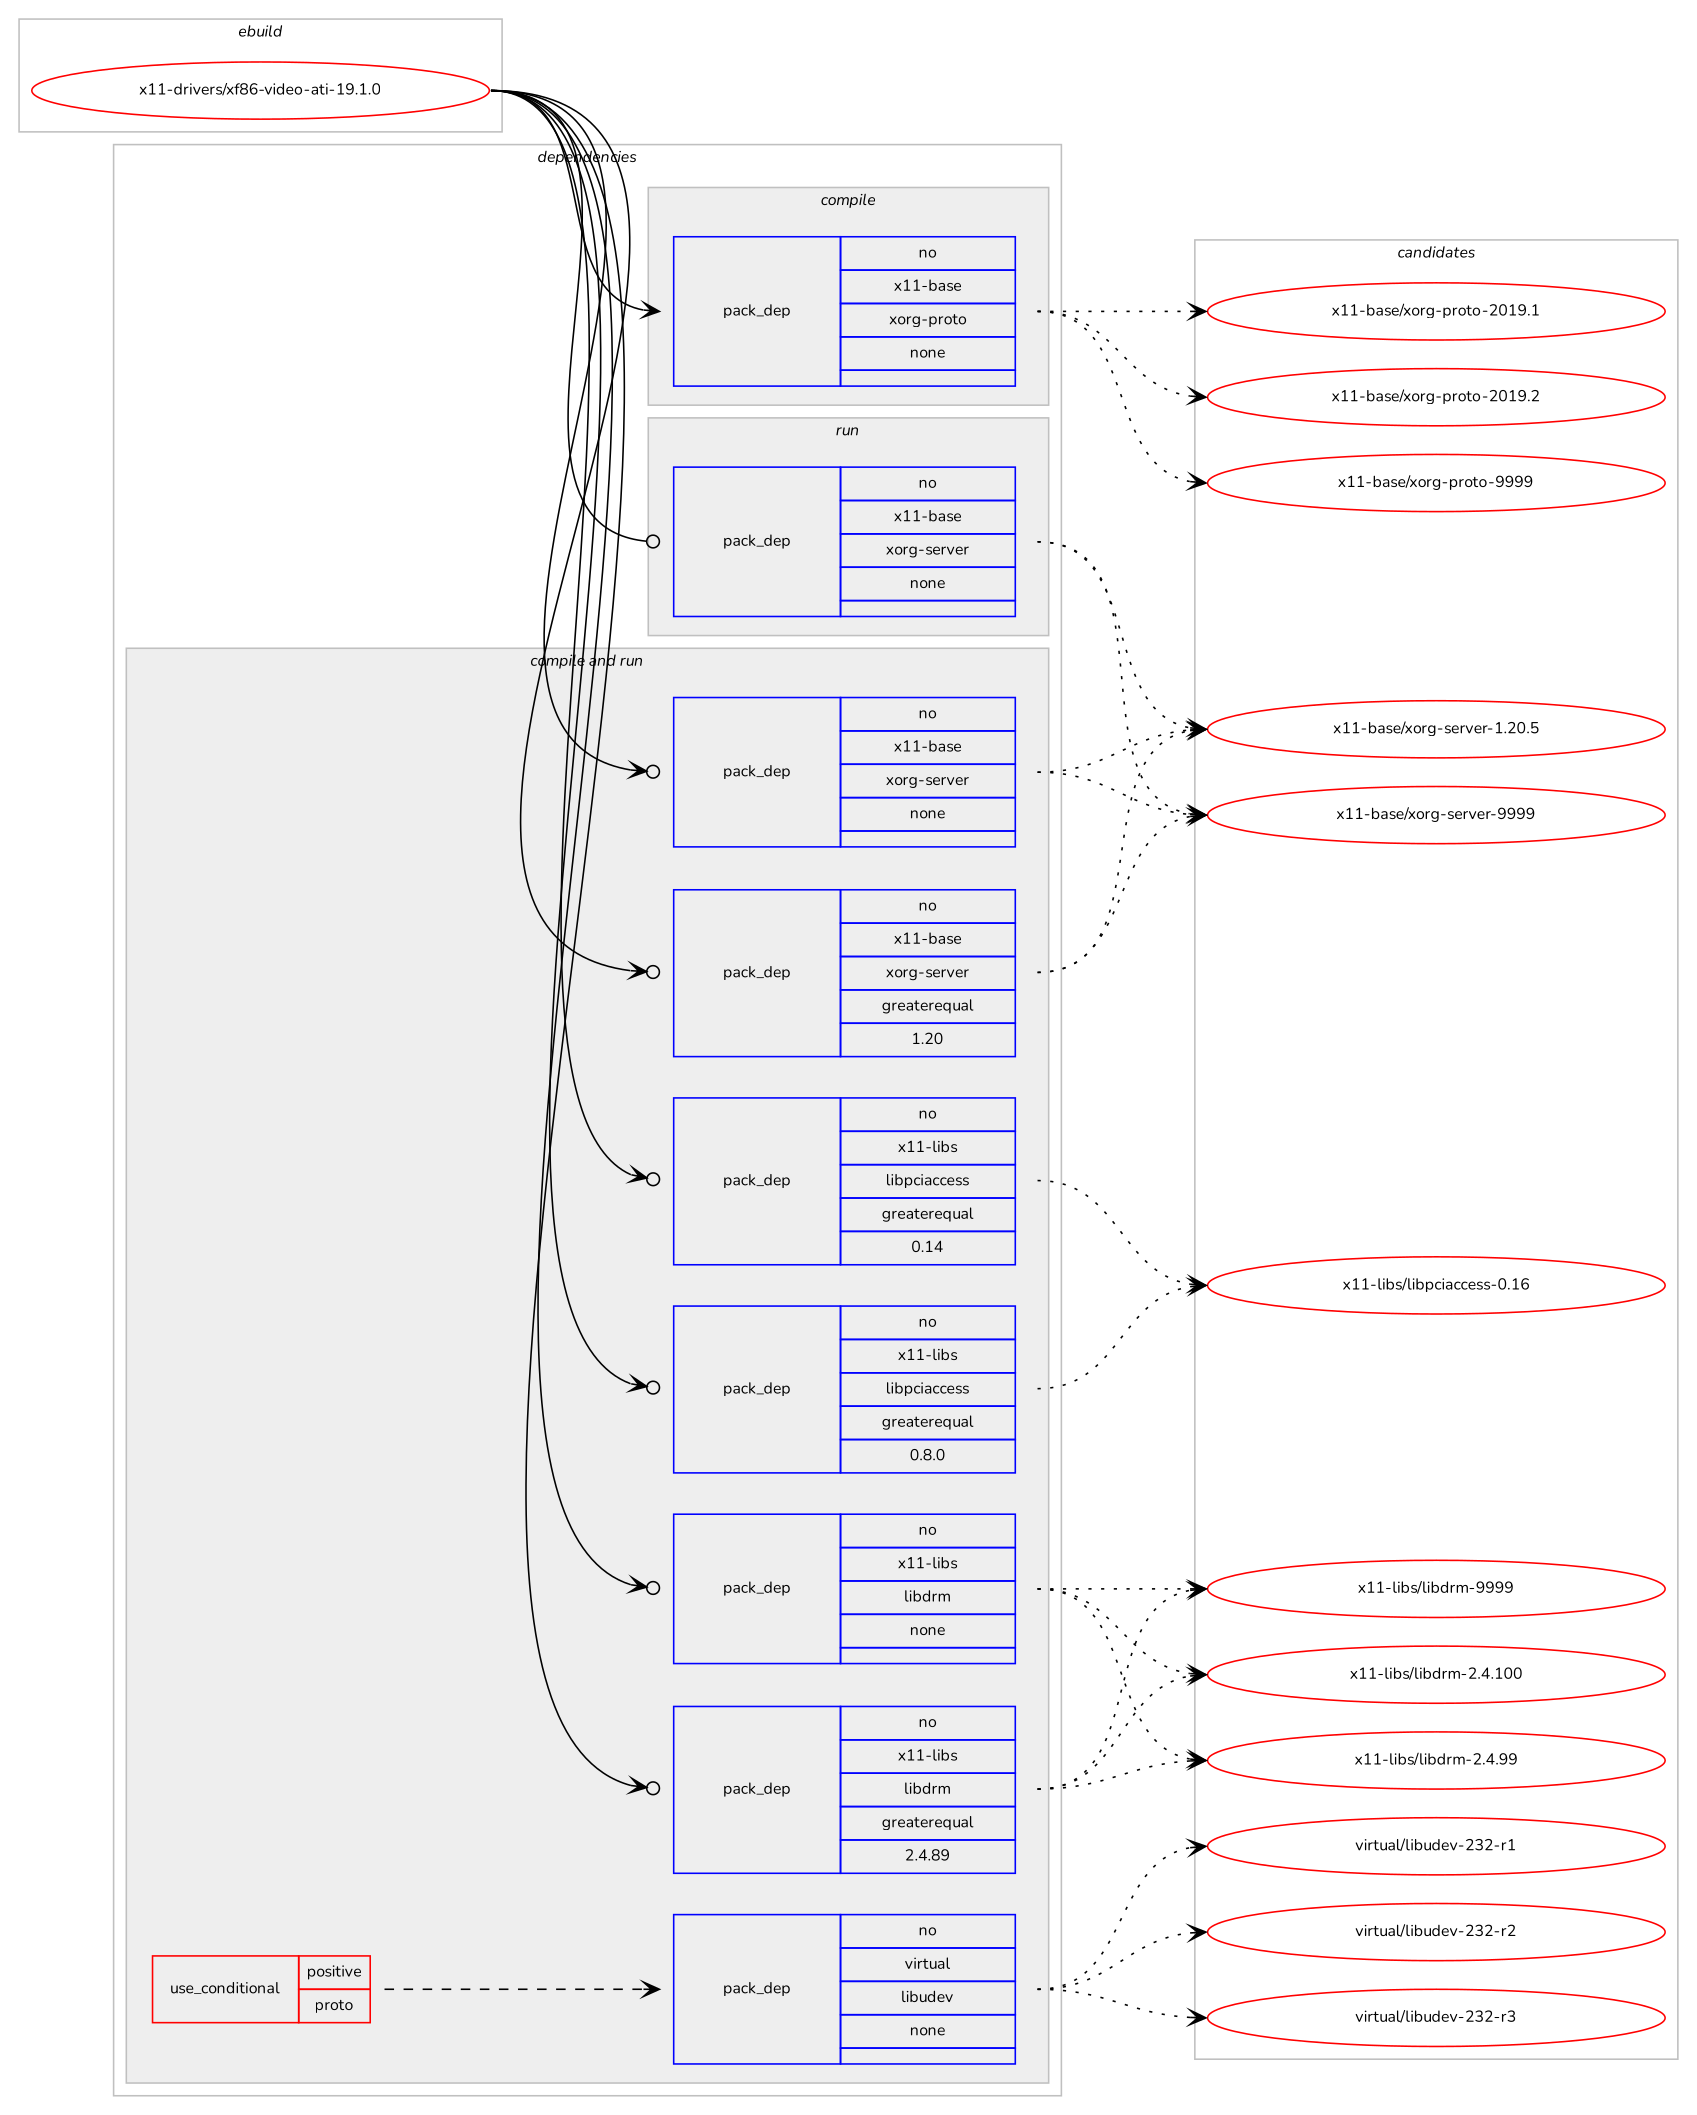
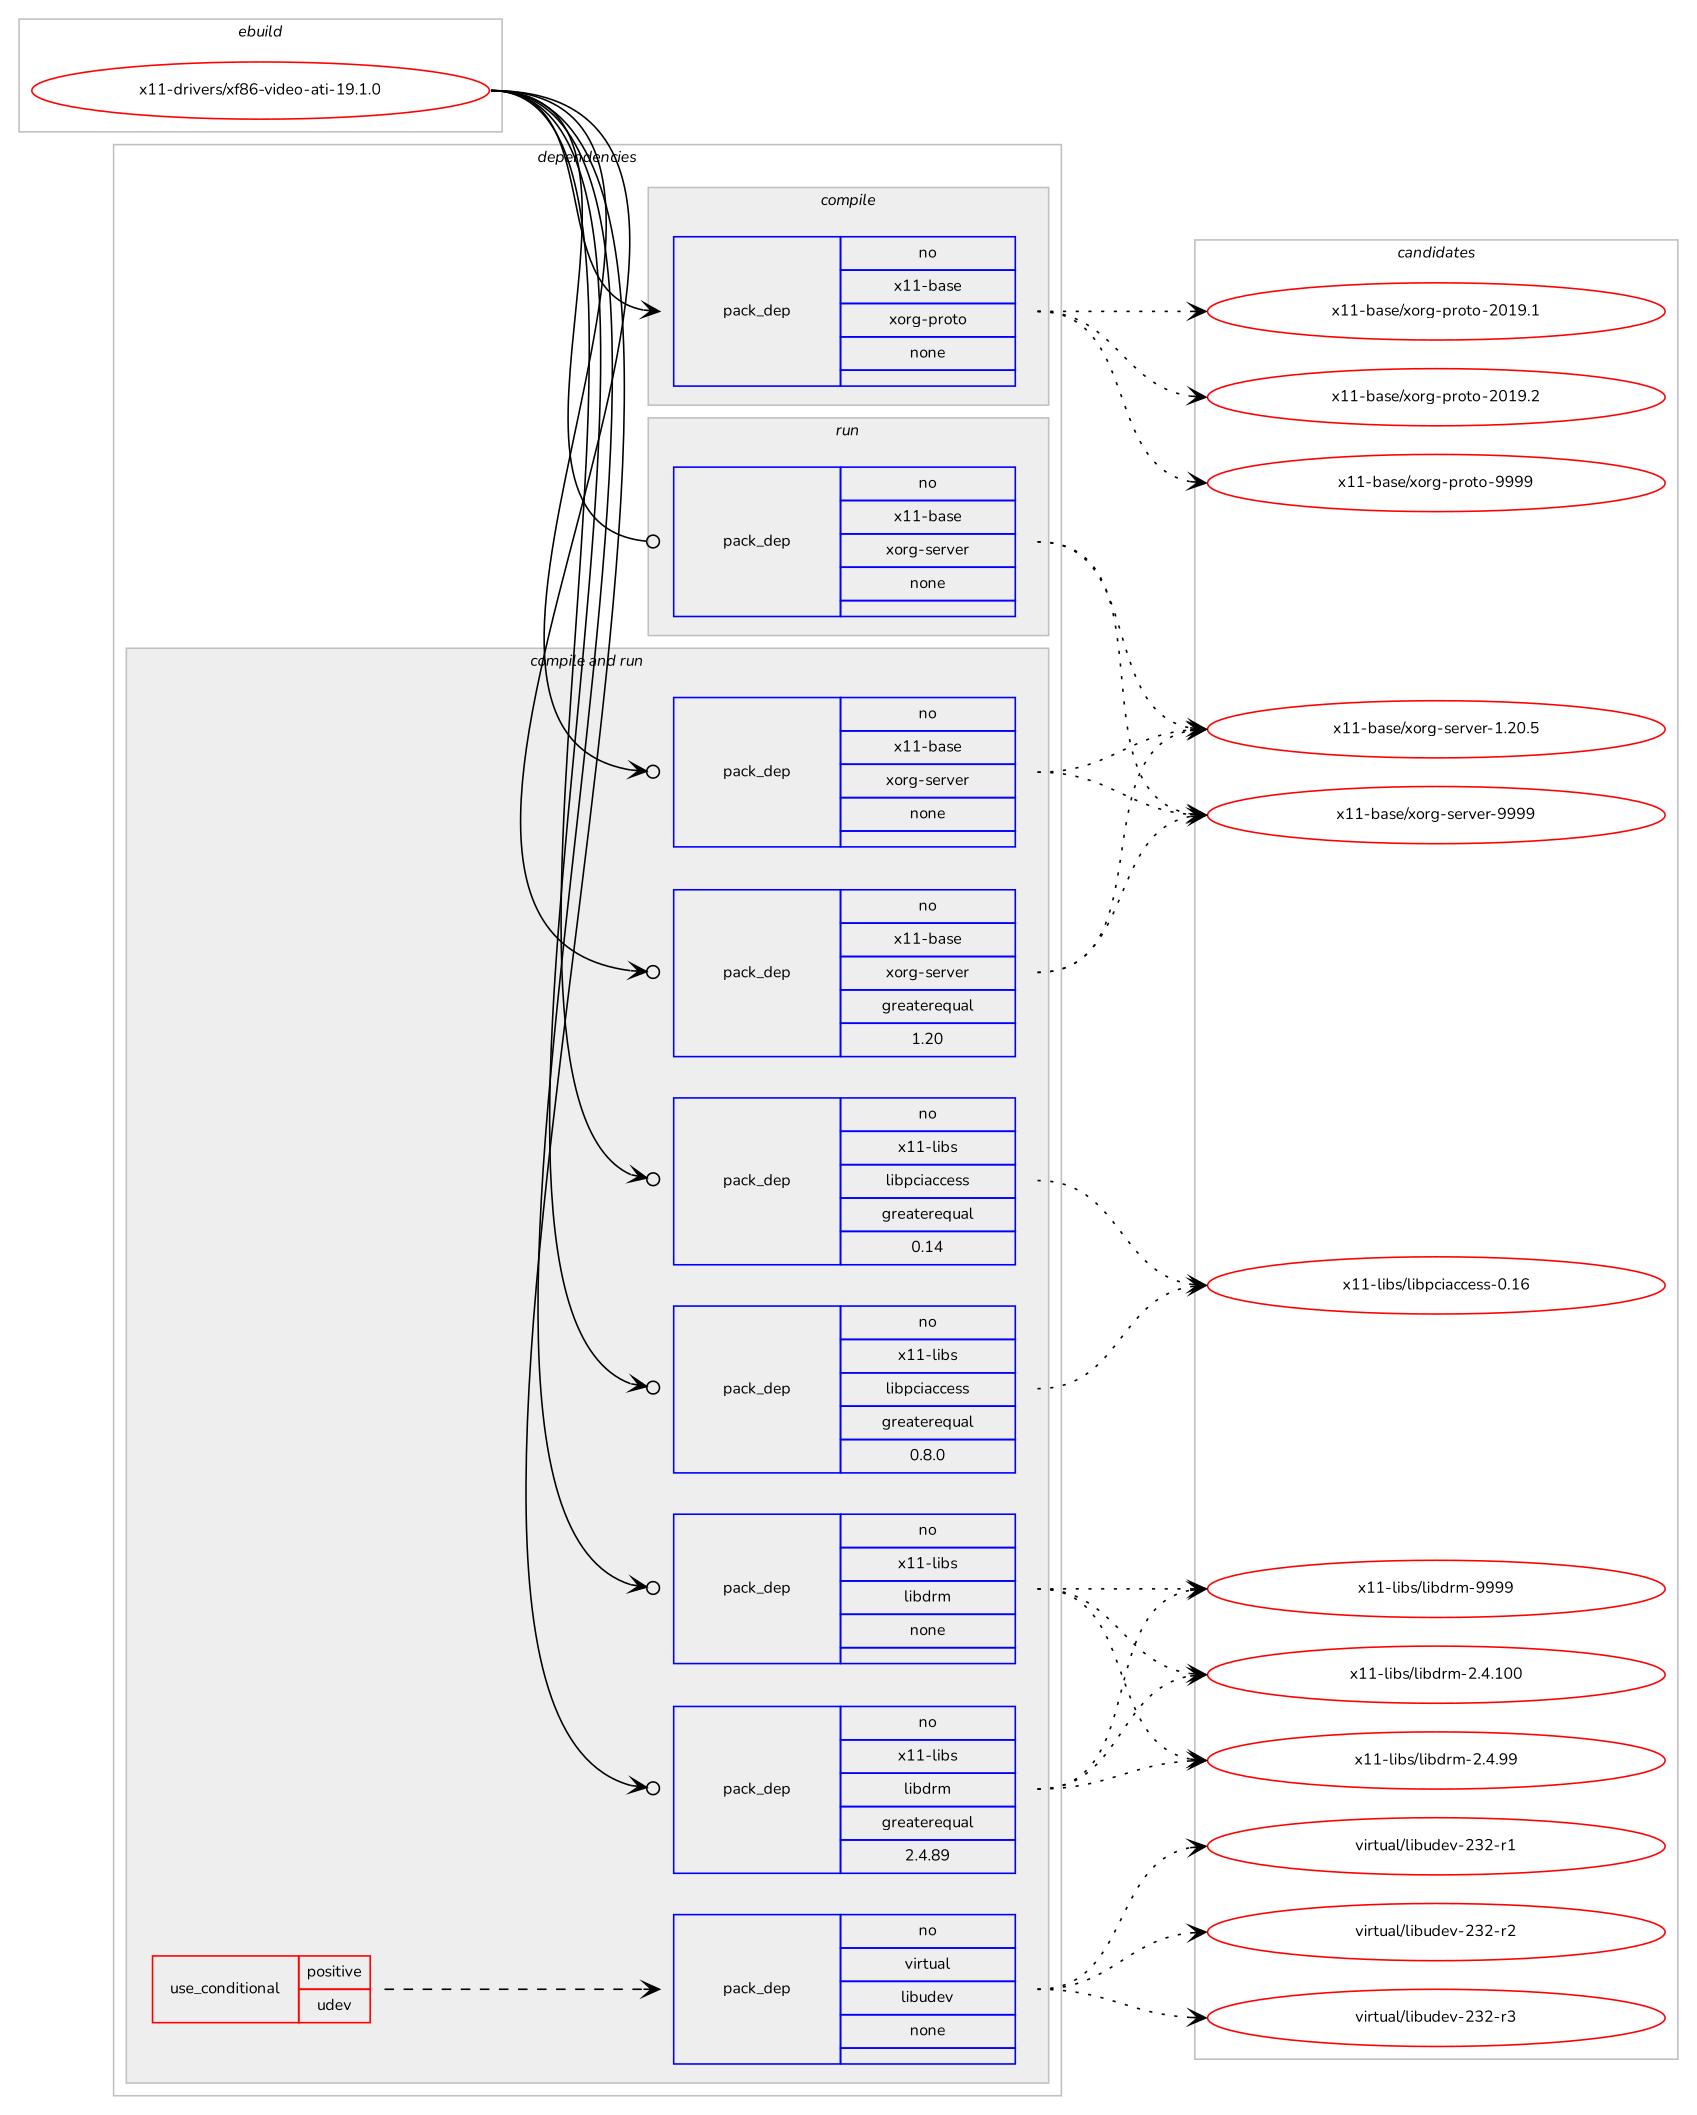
(334, 2005) -> (334, 2005)
